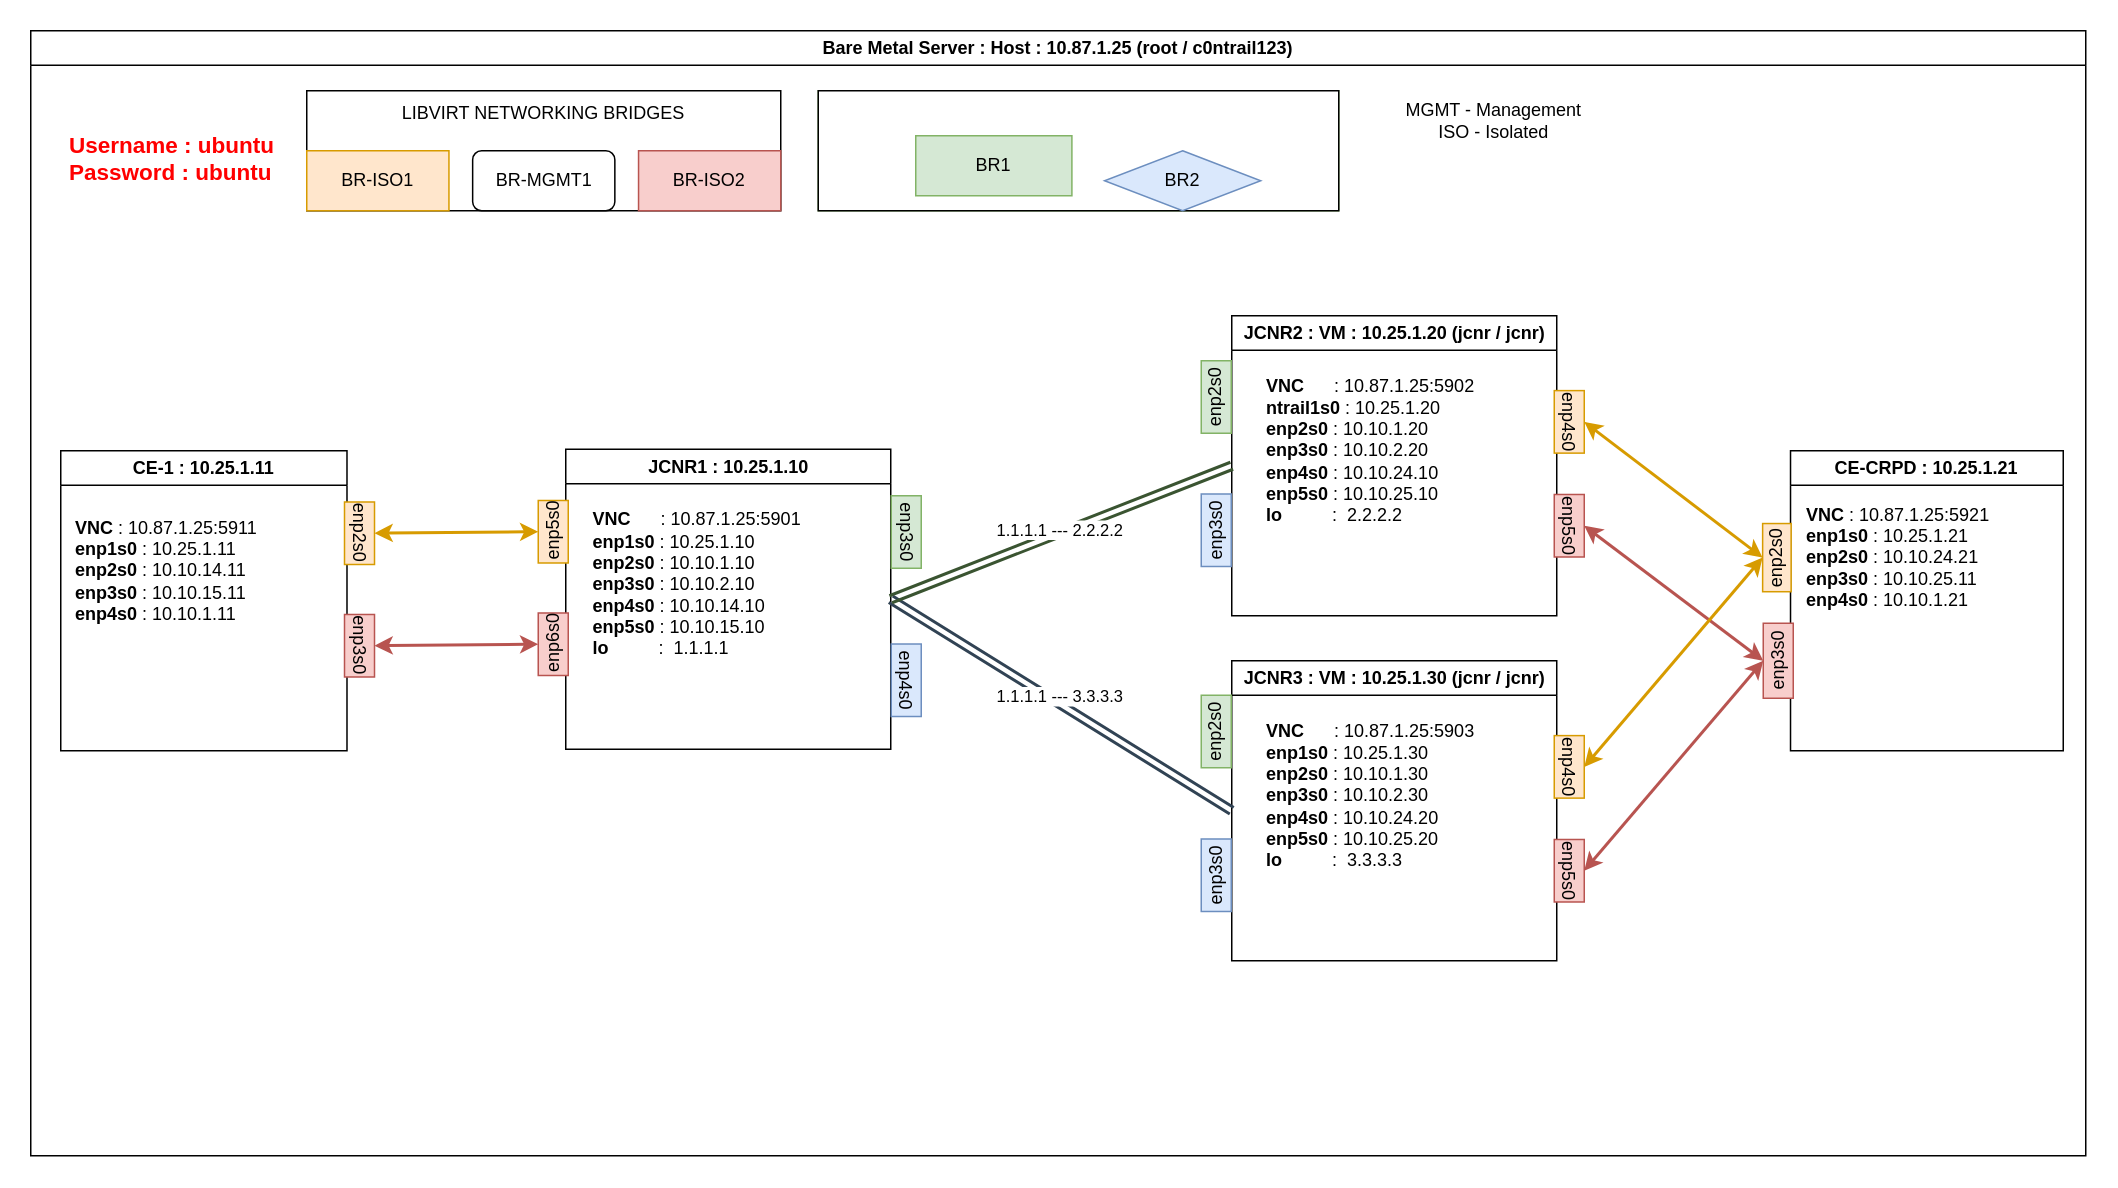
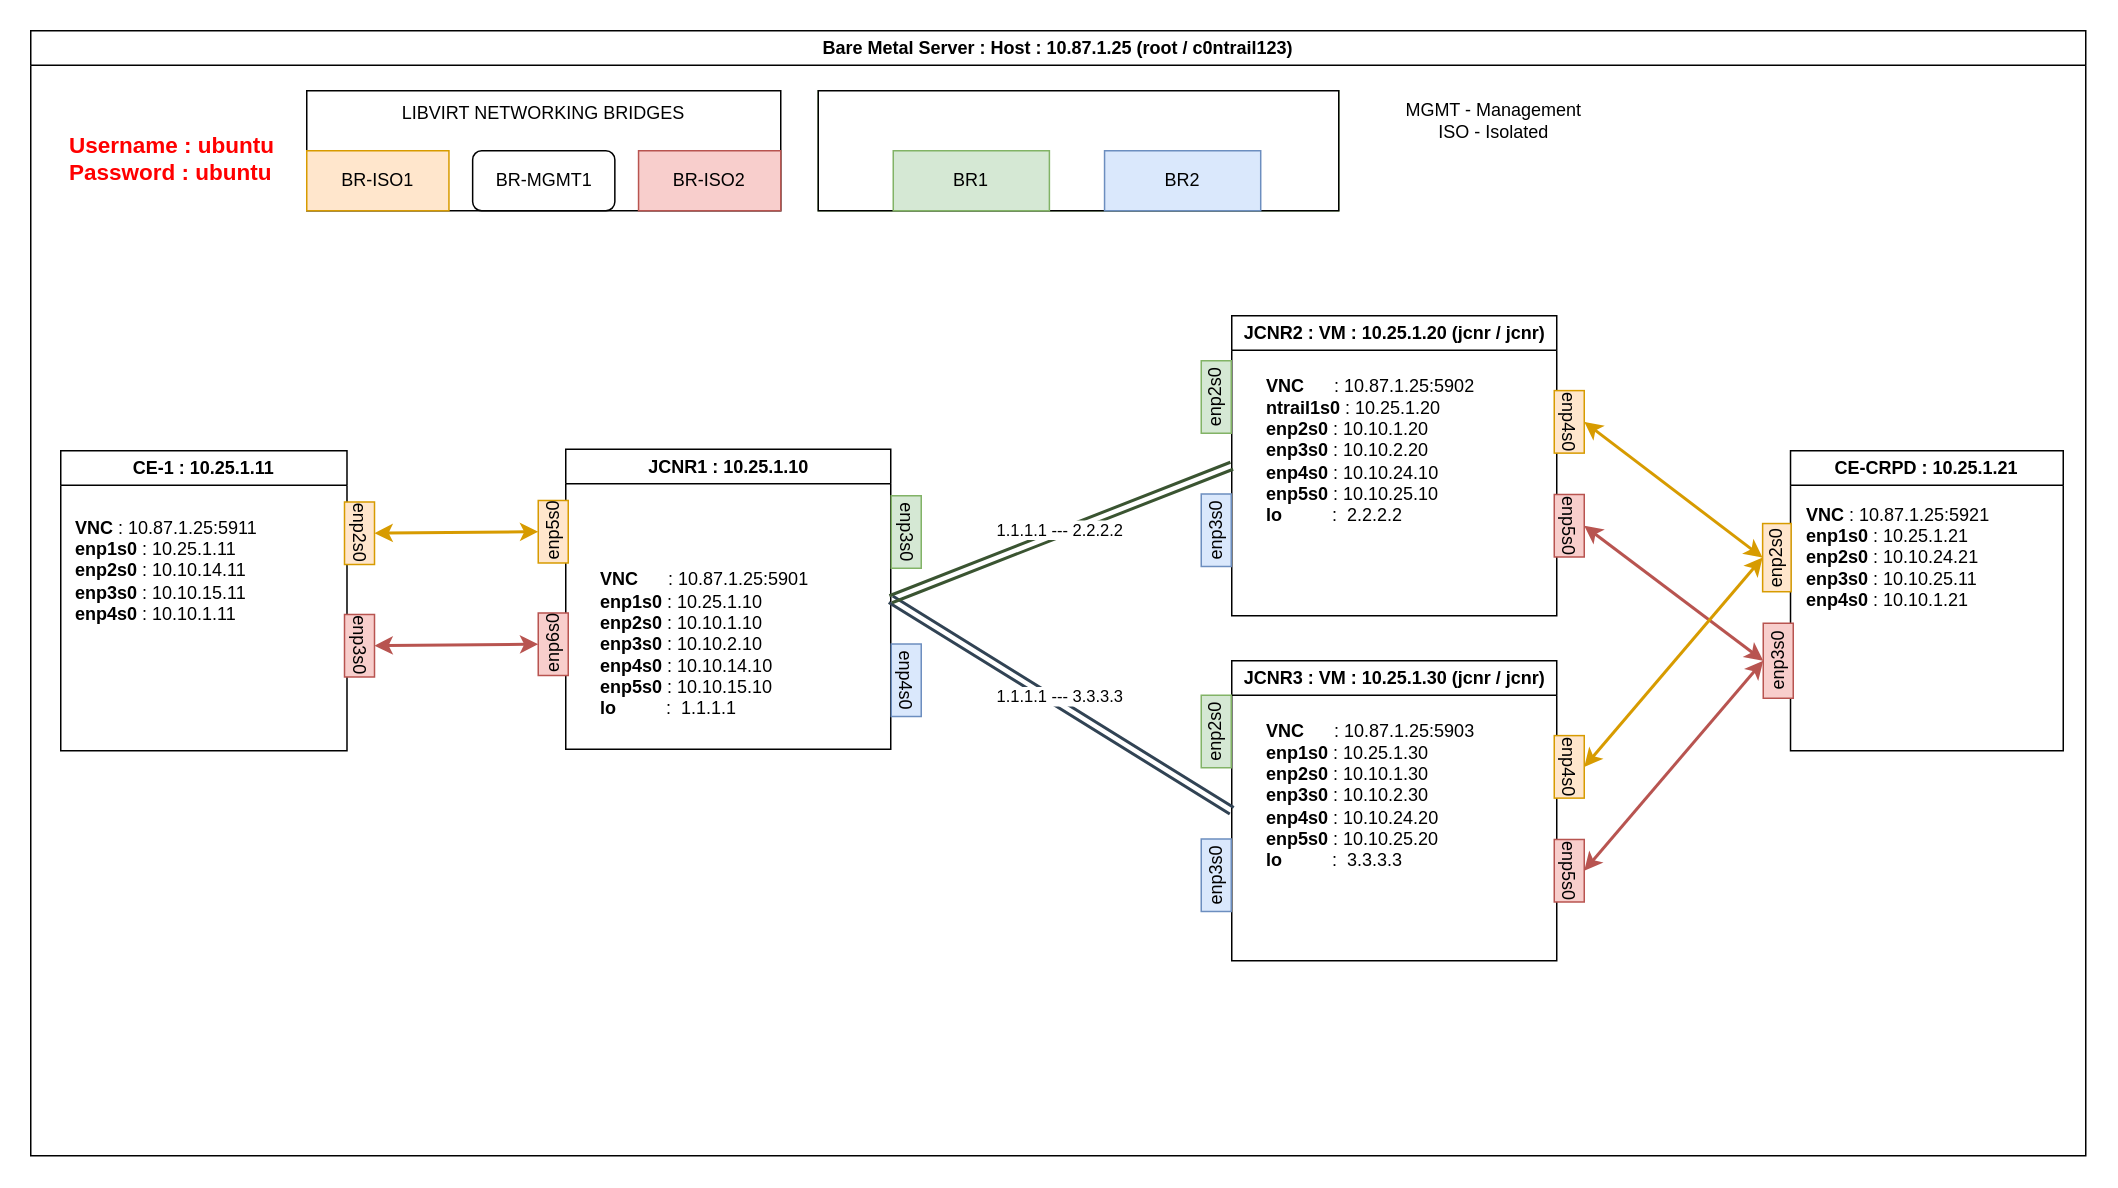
(994, 166) -> (971, 181)
(1183, 181) -> (1183, 181)
(710, 584) -> (717, 644)
